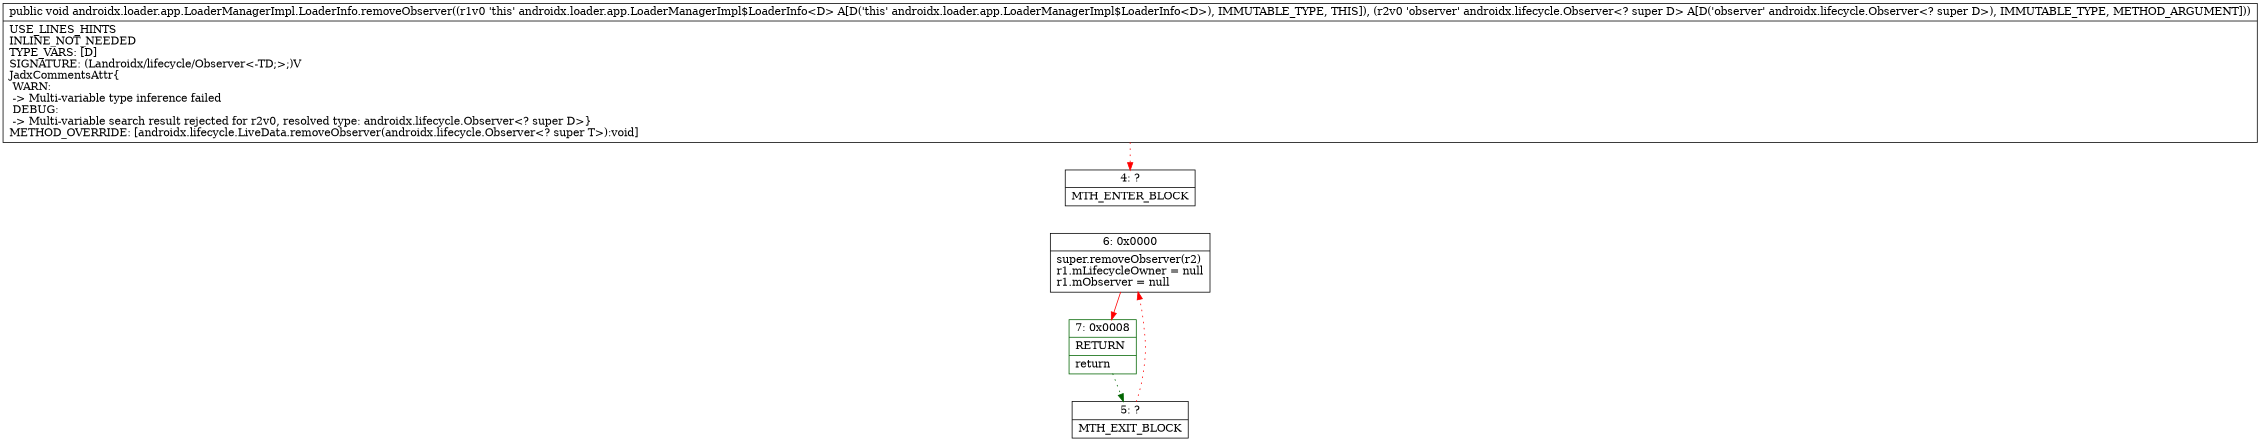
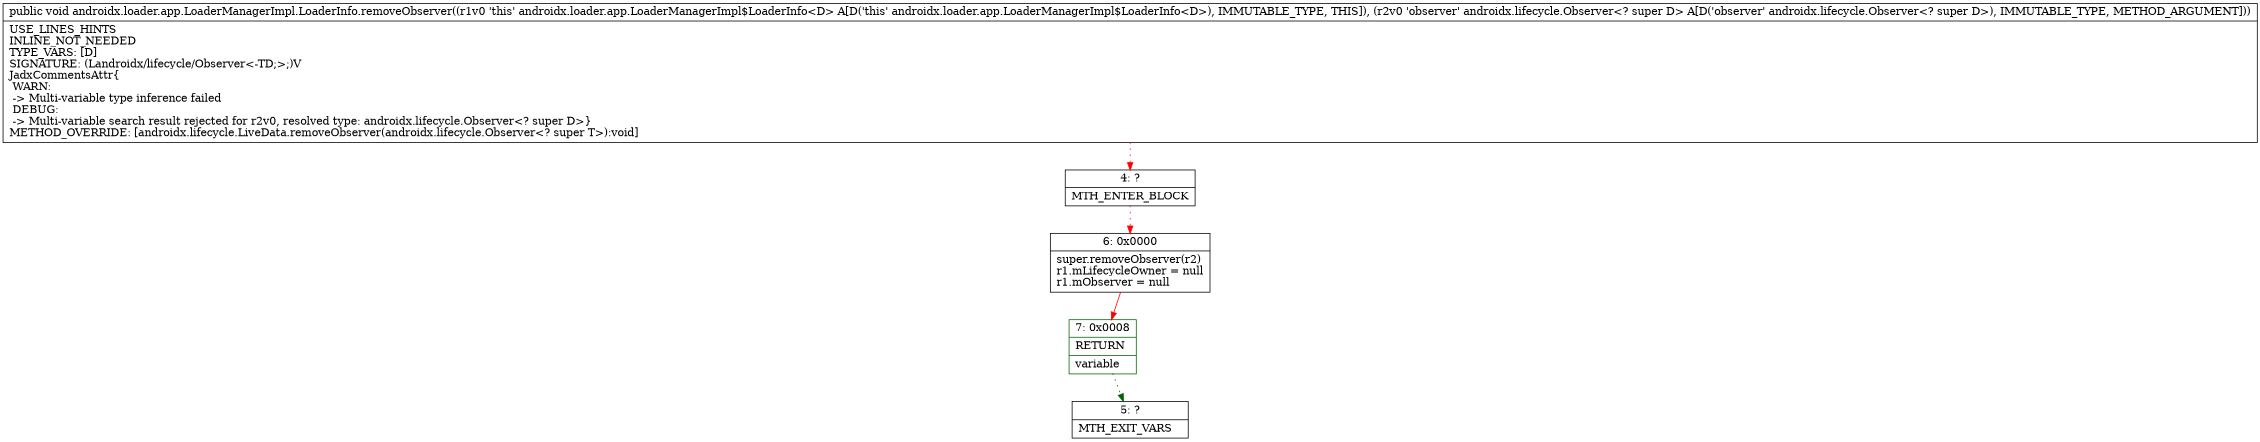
(1145, 351) -> (1130, 216)
(1093, 364) -> (1097, 364)
(1130, 429) -> (1125, 429)
